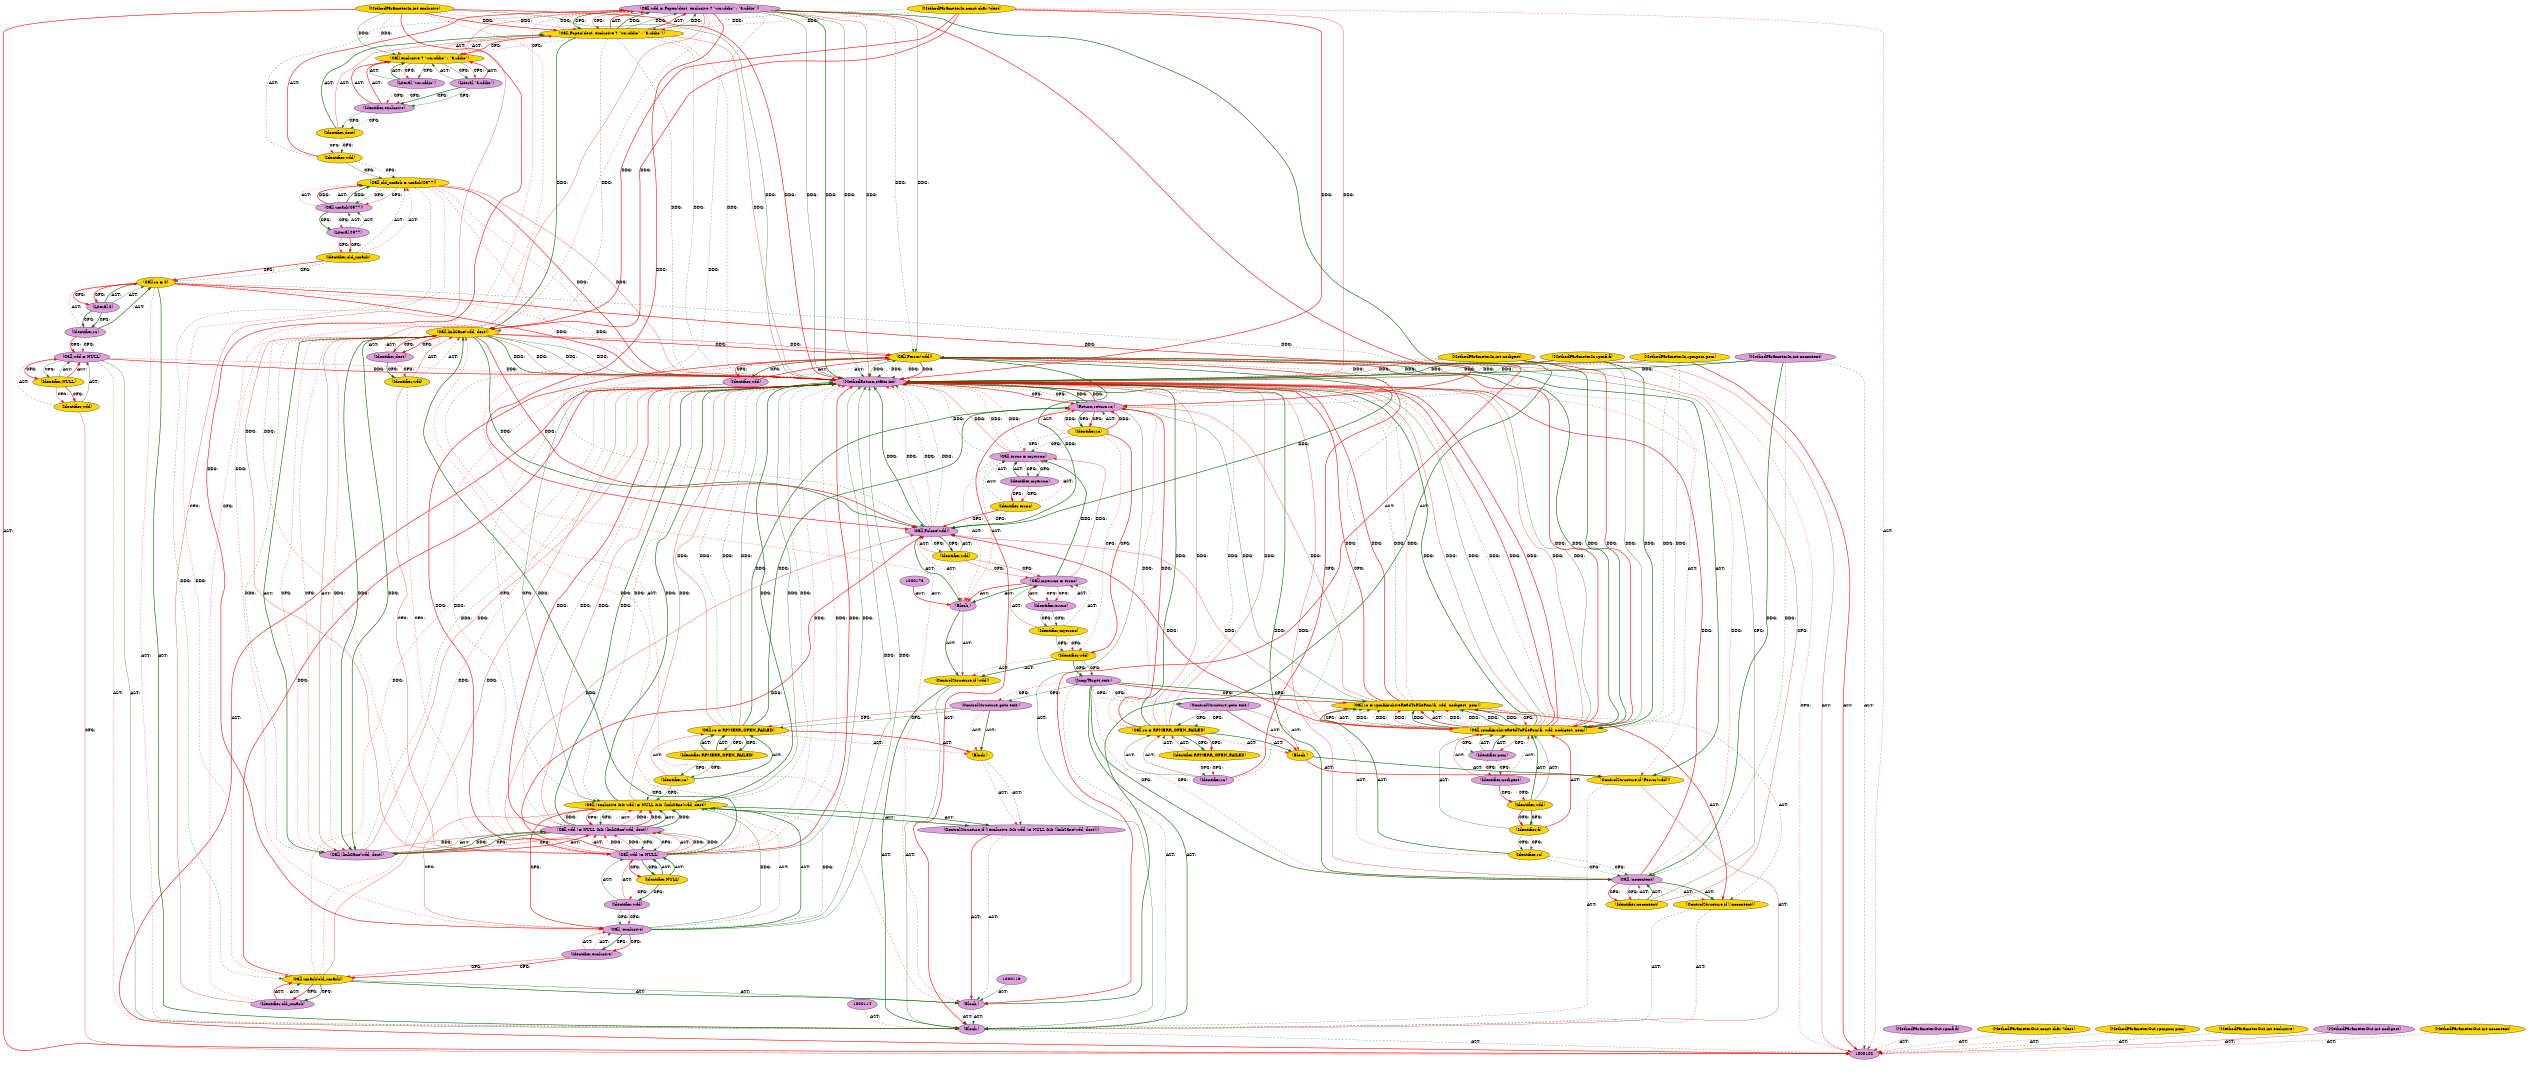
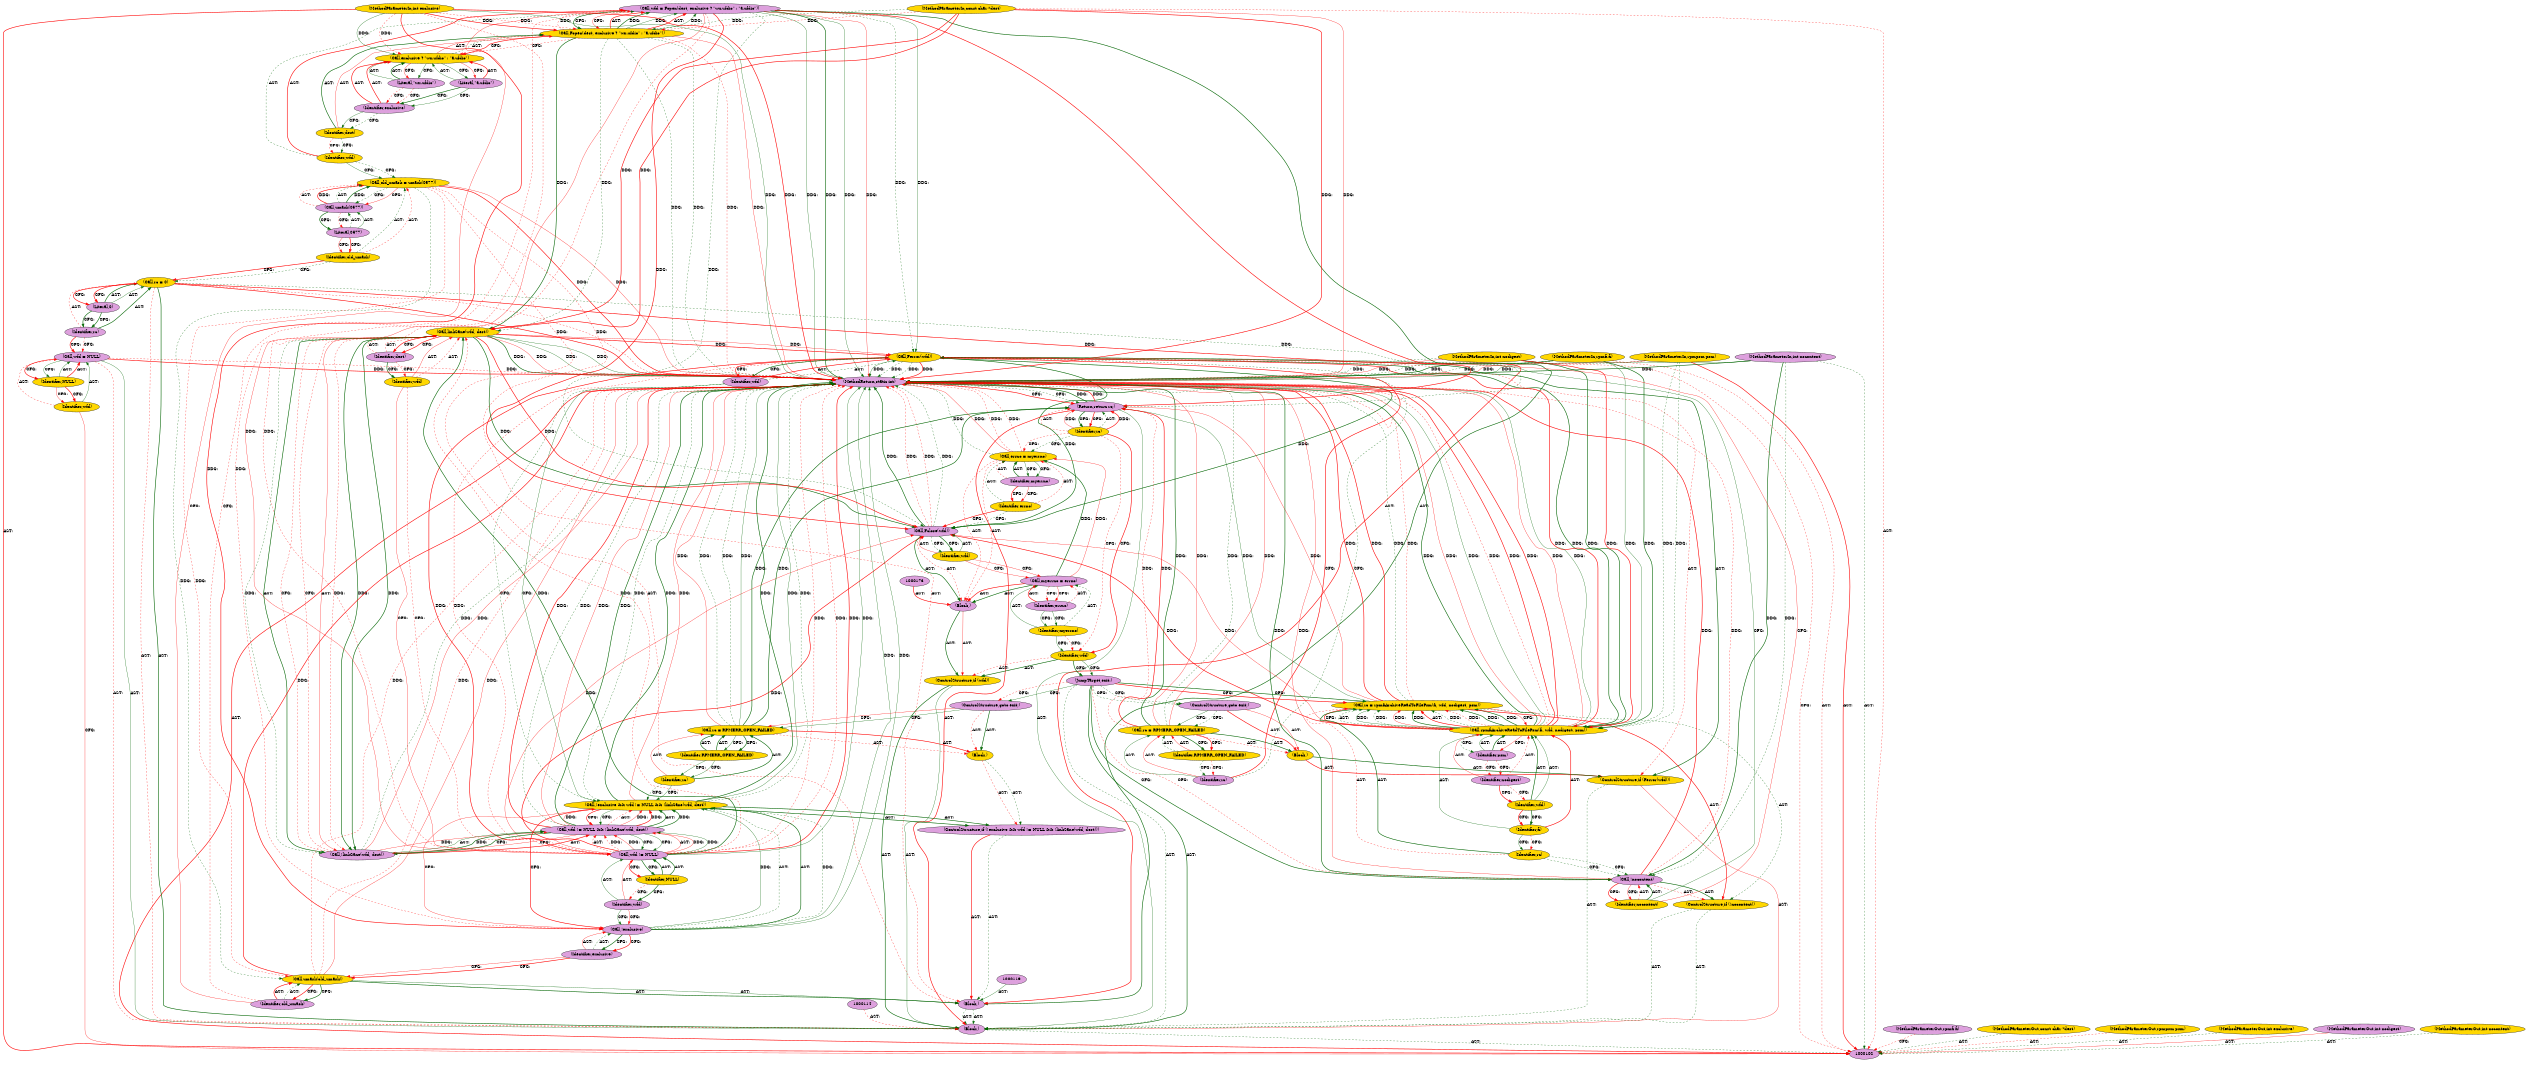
(1023, 457) -> (1023, 457)
(1826, 649) -> (1826, 649)
(1905, 1042) -> (1905, 1042)
(1943, 1042) -> (1943, 1042)
(2159, 1047) -> (2159, 1047)
